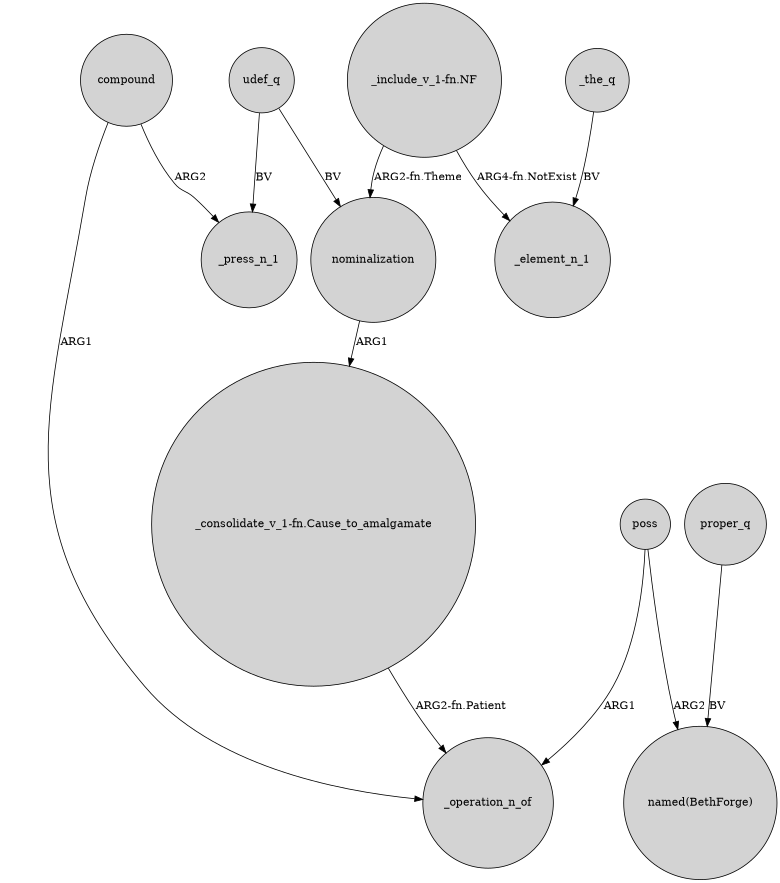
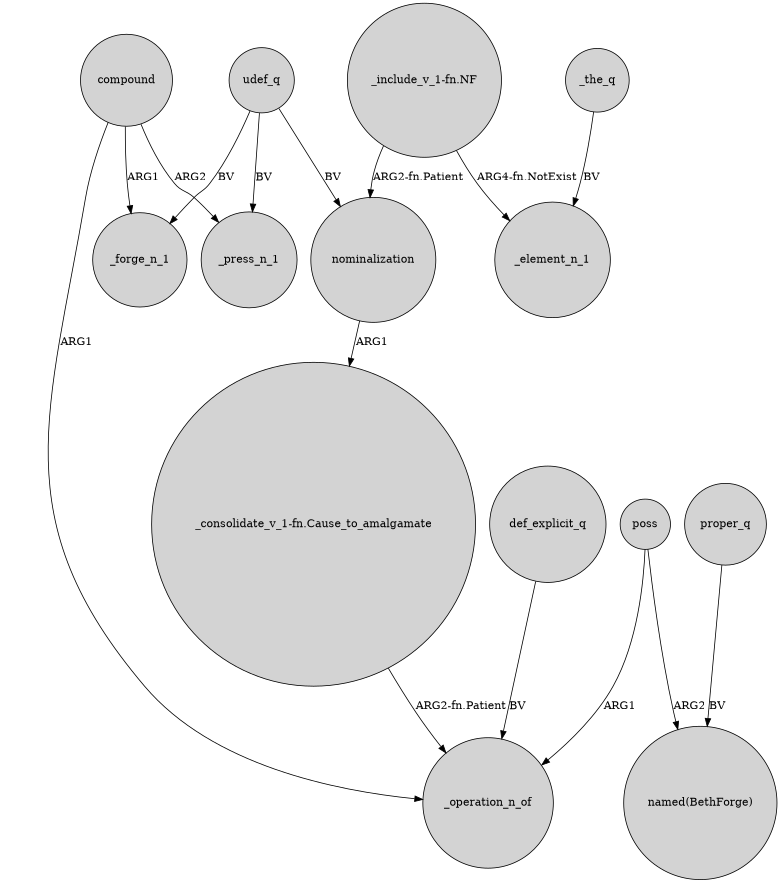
(418, 177) -> (418, 177)
none -> (140, 260)
none -> (548, 524)
